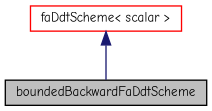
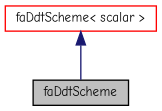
(106, 93) -> (81, 93)
